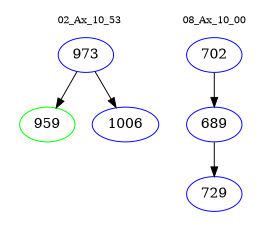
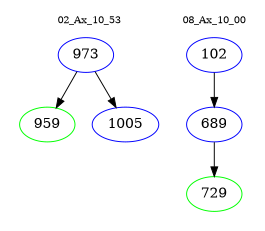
(214, 55) -> (214, 55)
(125, 125) -> (125, 125)
(214, 194) -> (214, 194)
